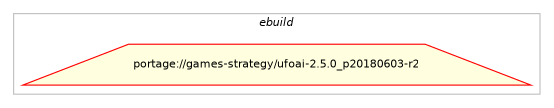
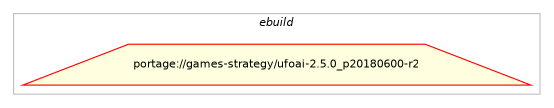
(277, 65) -> (277, 65)
